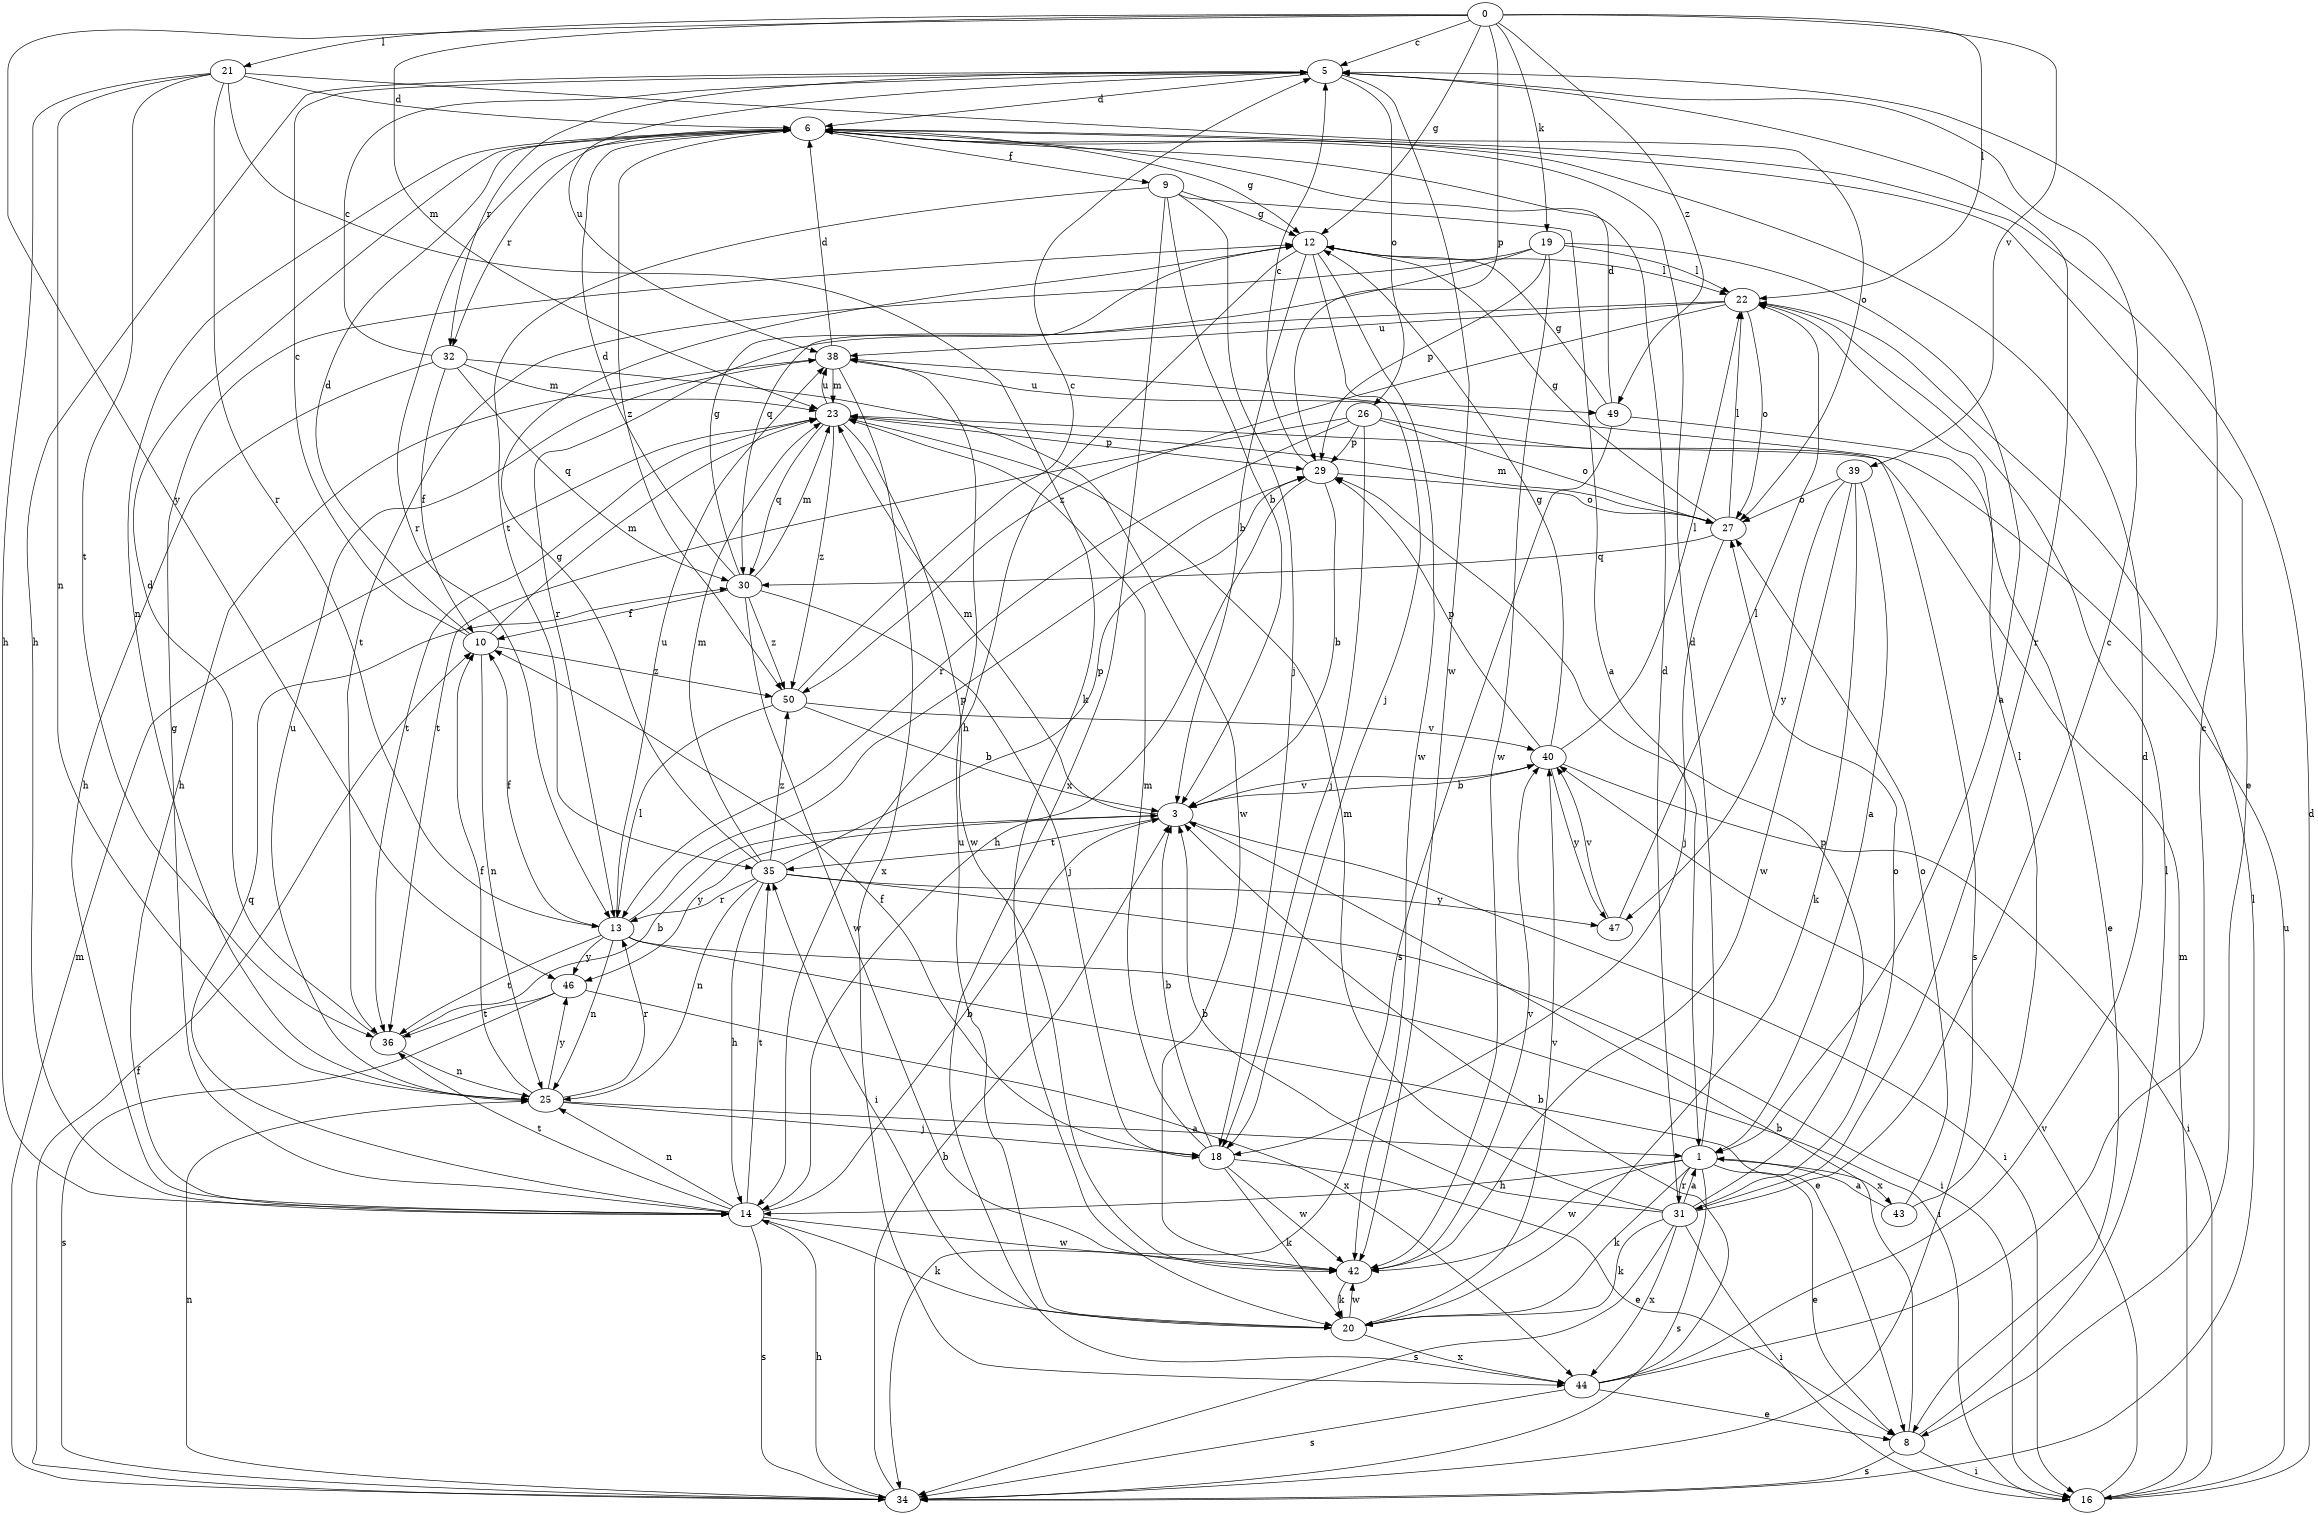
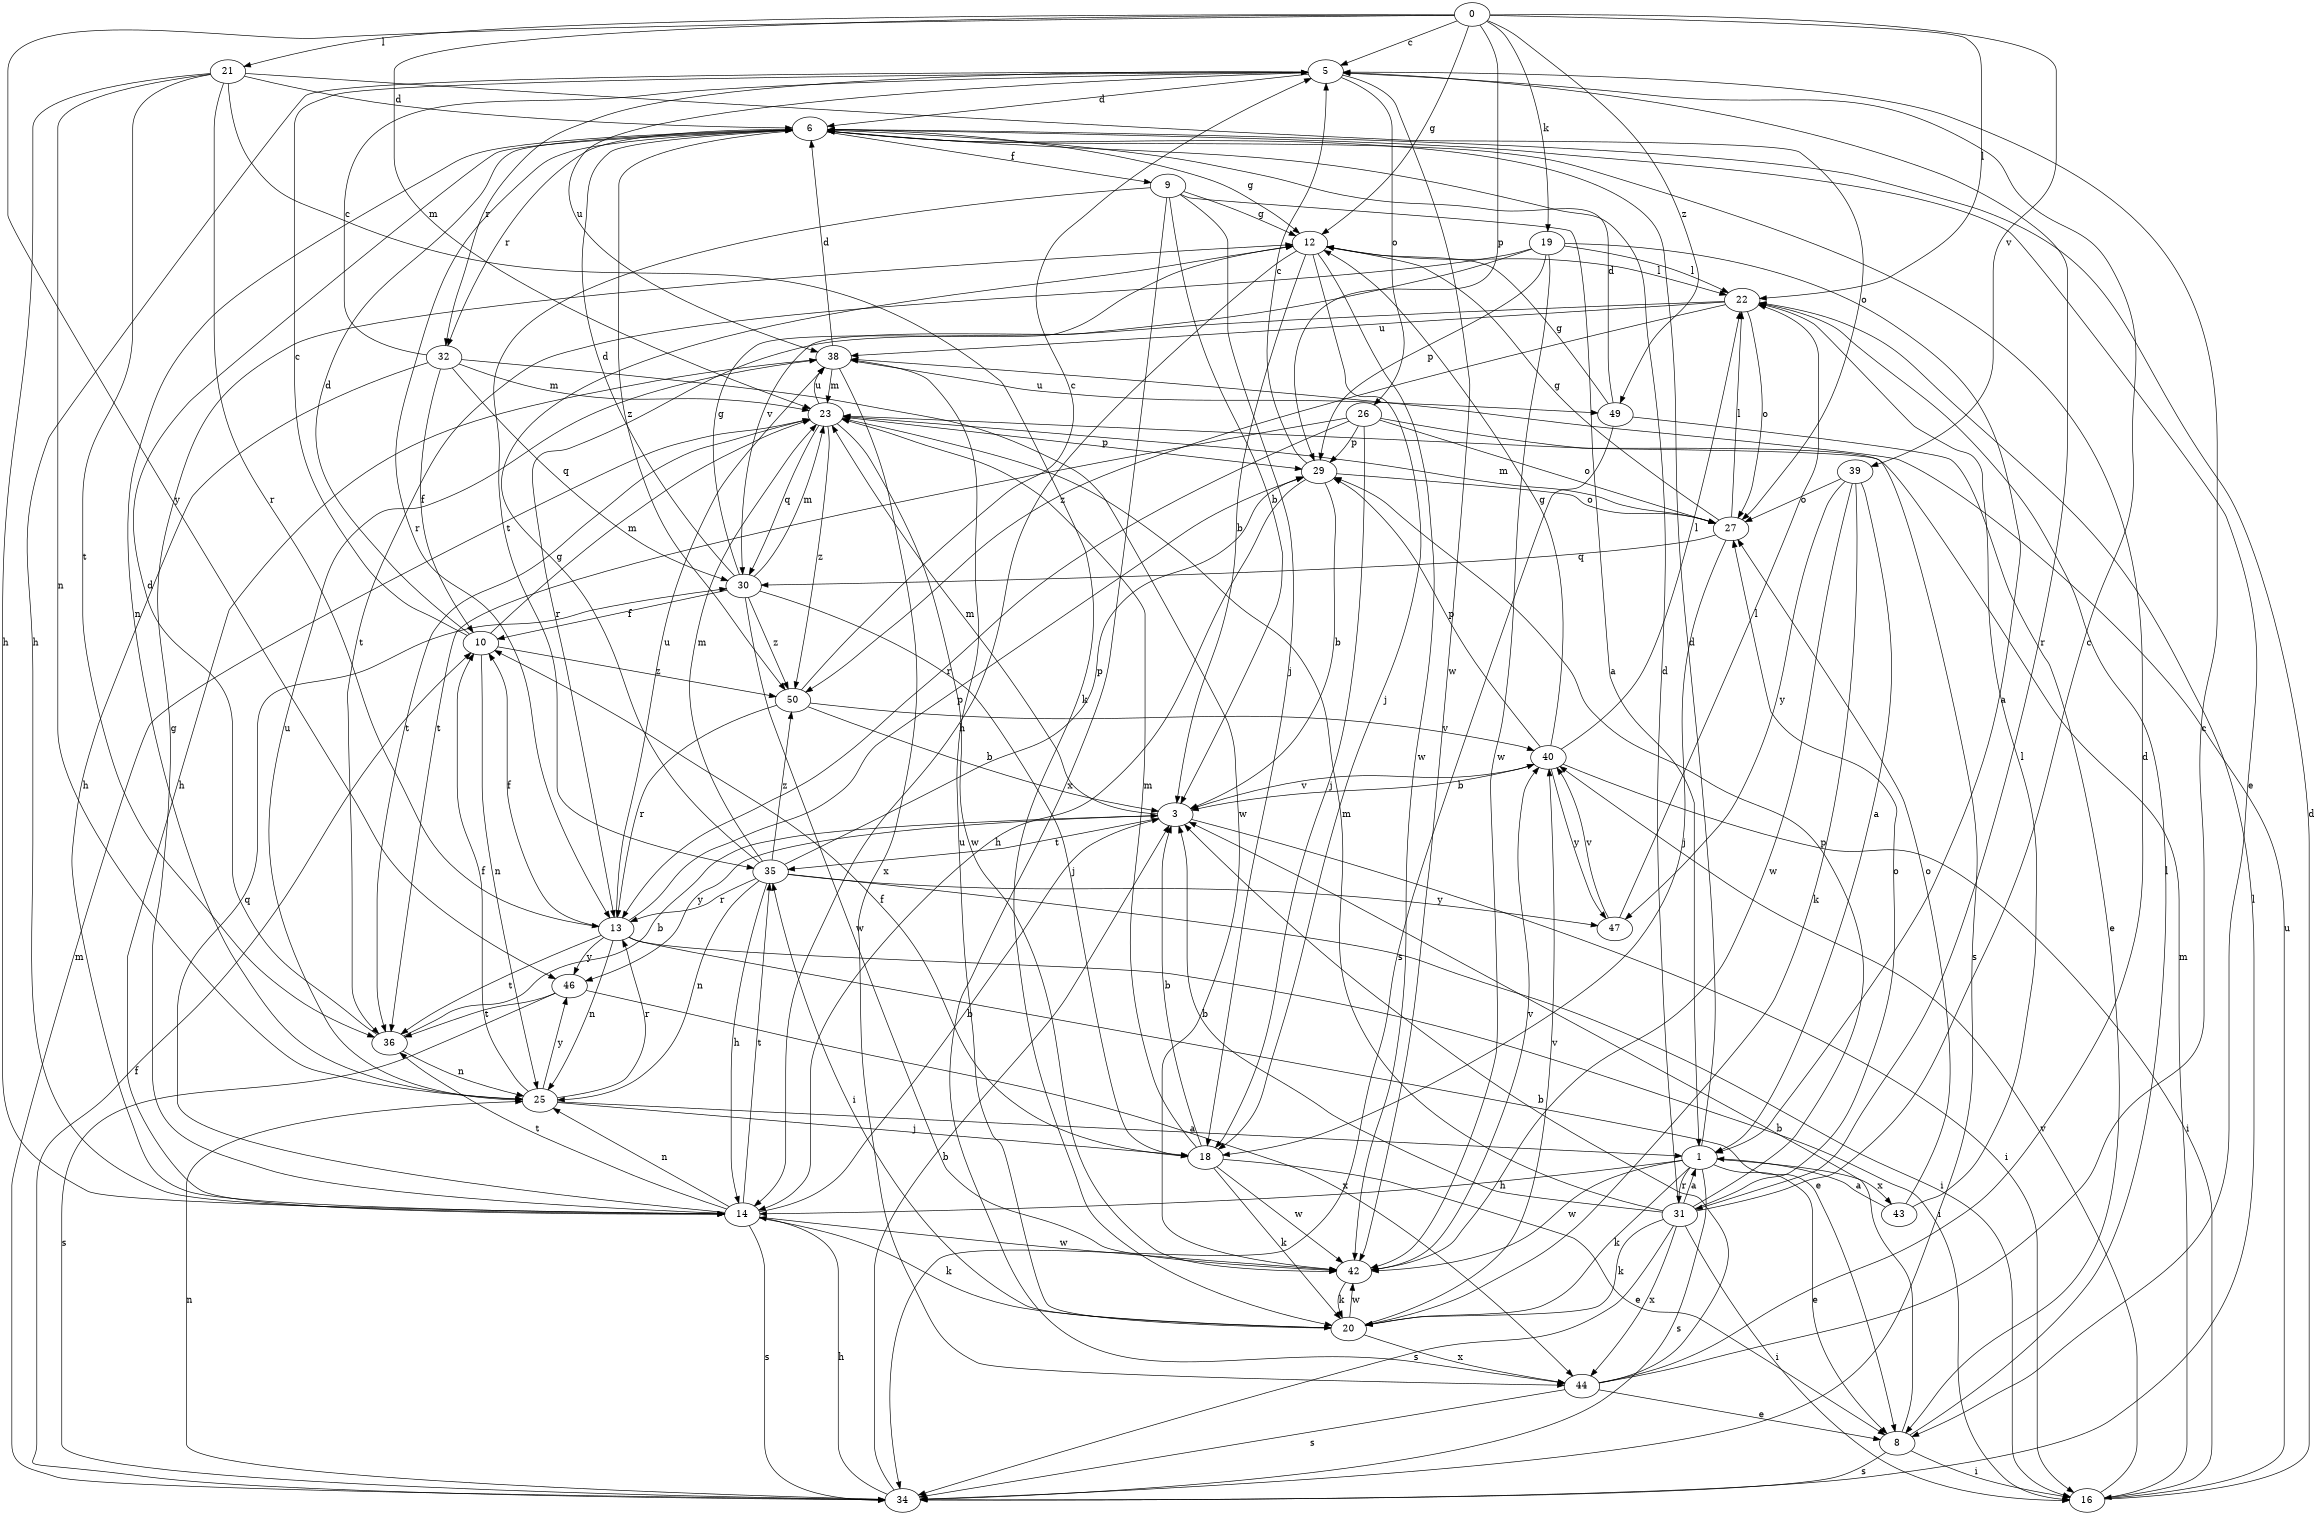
(770, 415) -> (770, 415)
(641, 815) -> (642, 815)
